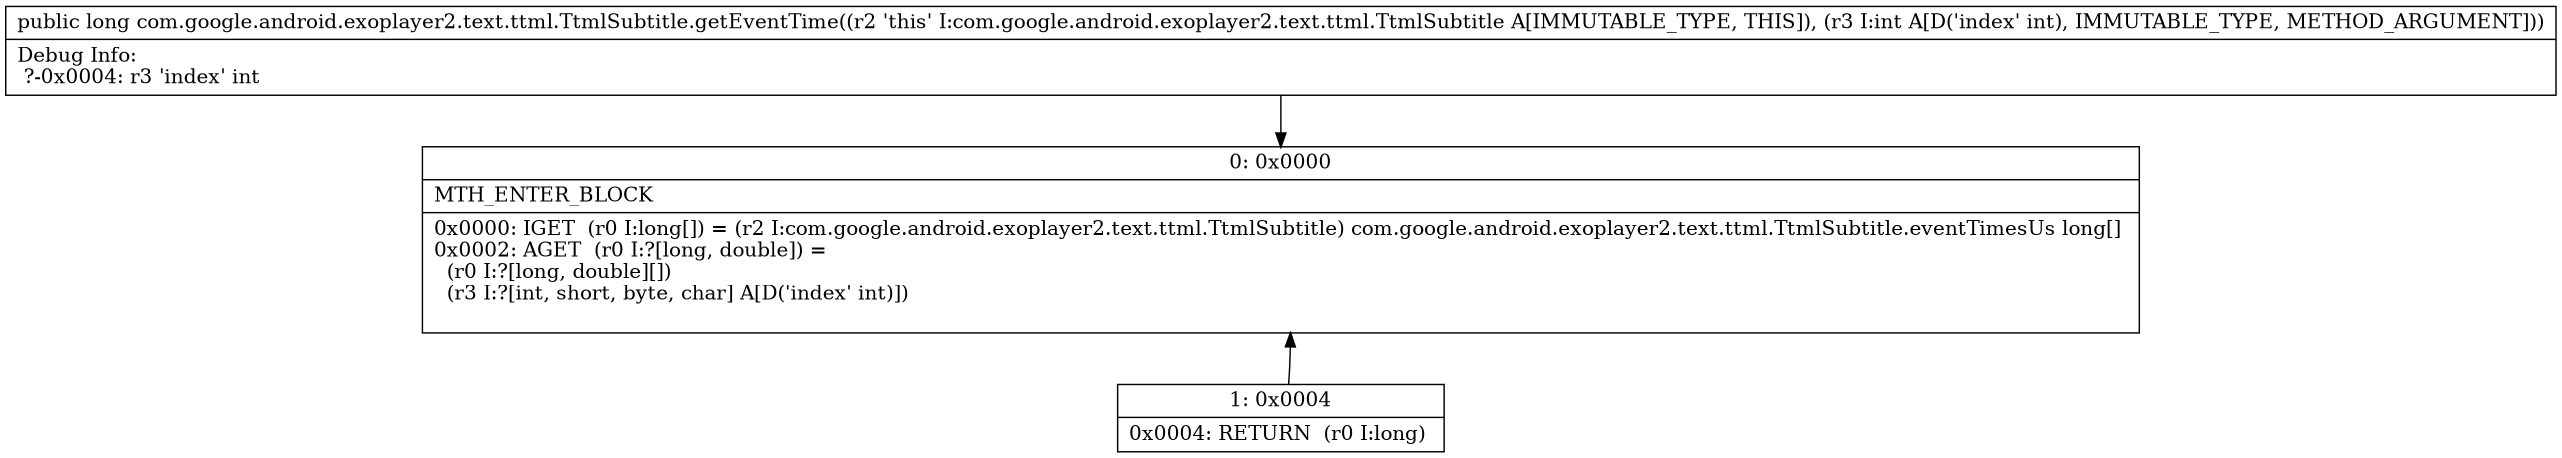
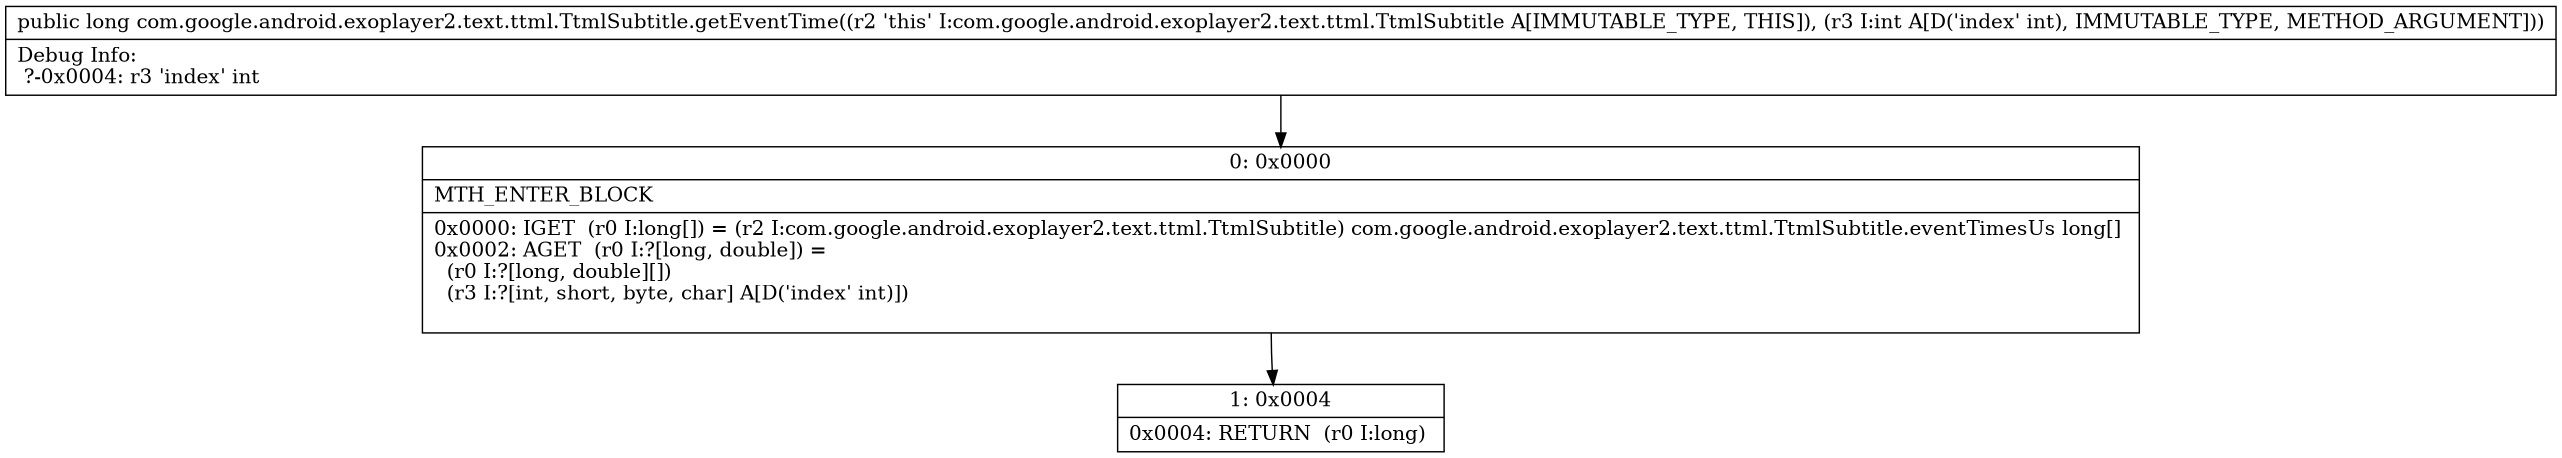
(1290, 366) -> (1271, 351)
